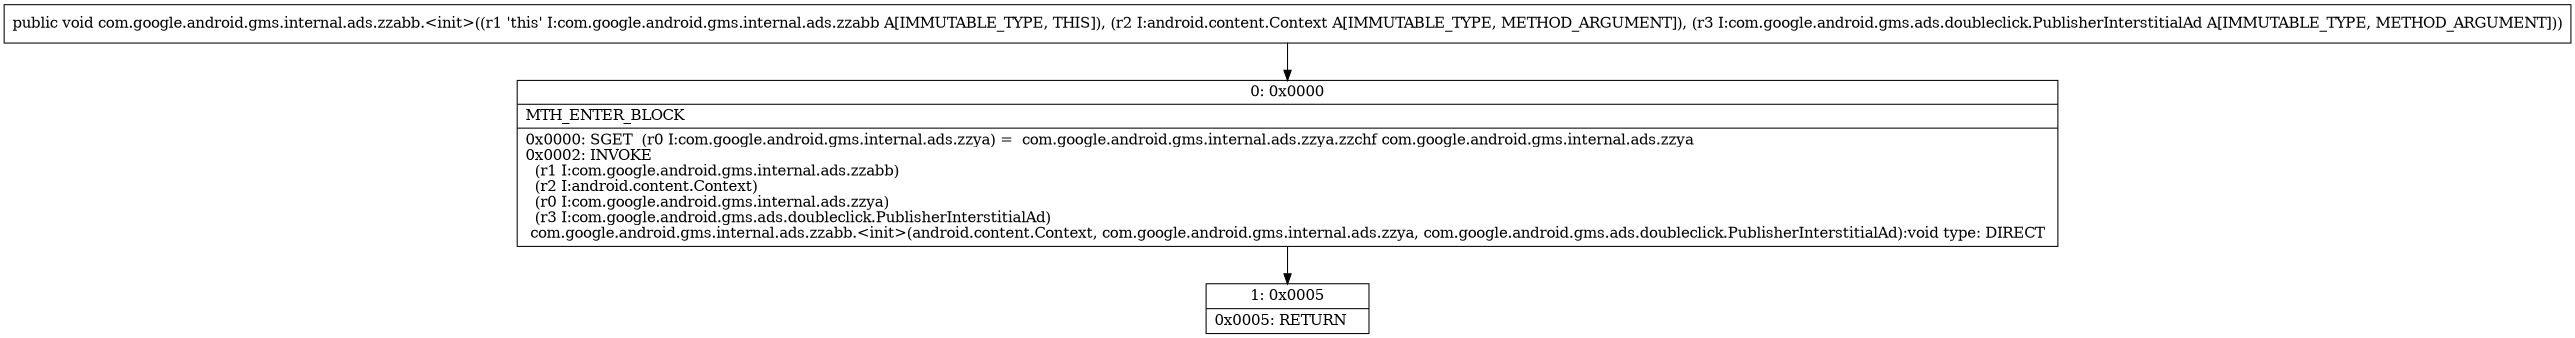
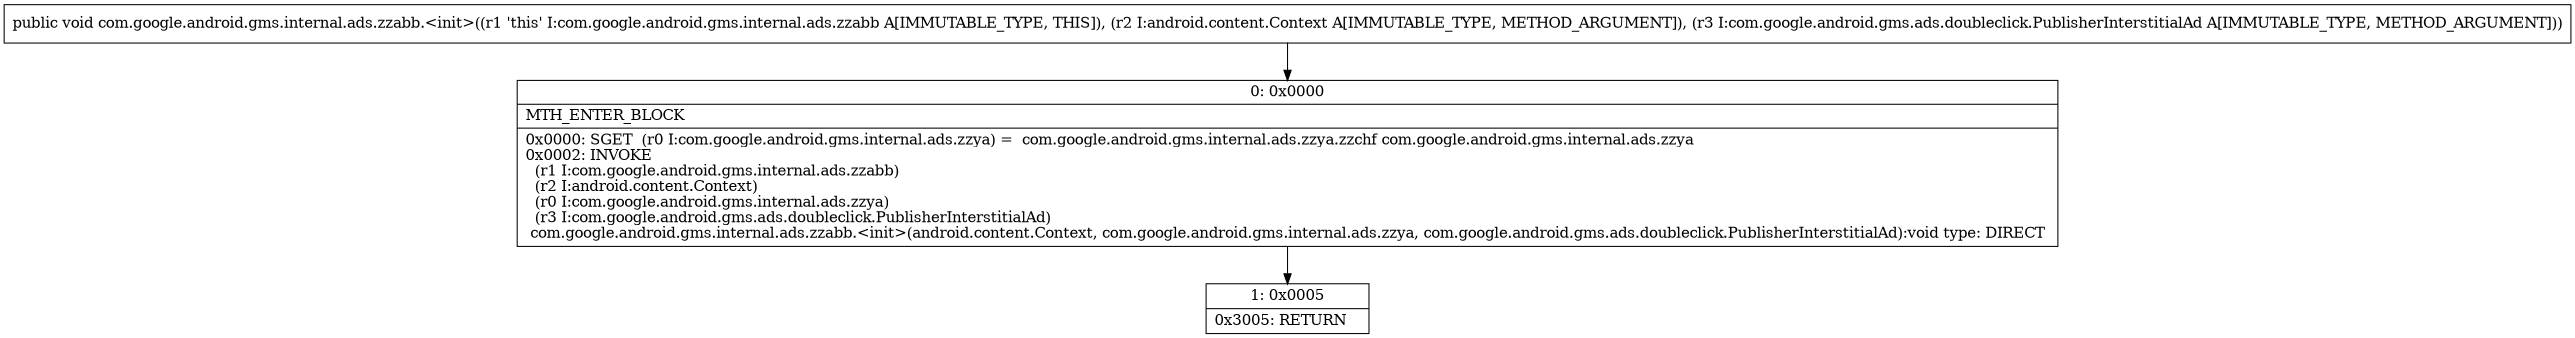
(1288, 321) -> (1288, 321)
